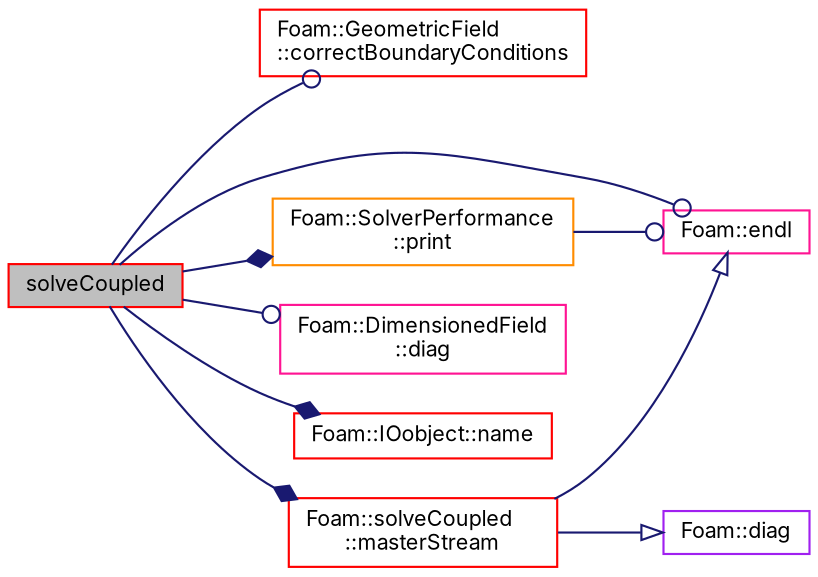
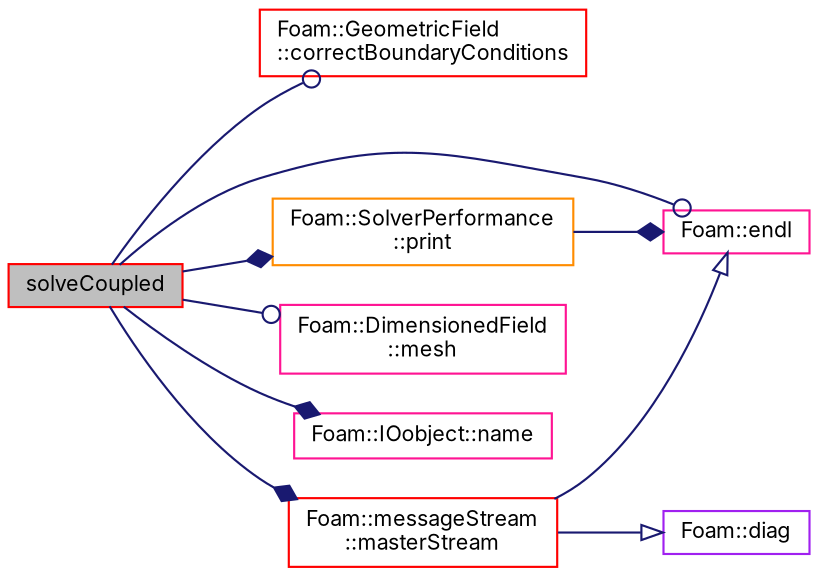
(610, 232) -> (610, 232)
(423, 339) -> (423, 339)
(423, 436) -> (423, 436)
(423, 533) -> (423, 533)
